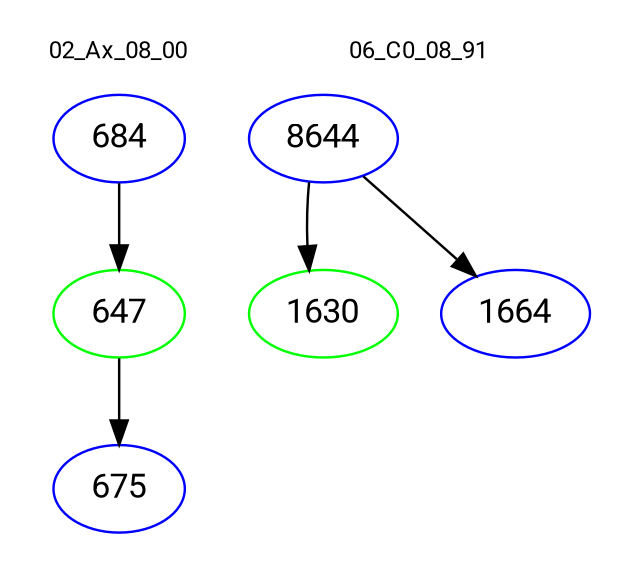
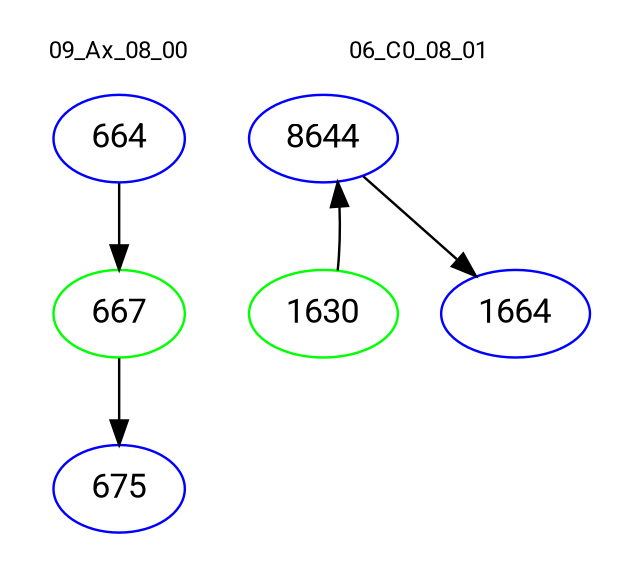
(119, 52) -> (119, 52)
(420, 52) -> (420, 52)
(119, 139) -> (119, 139)
(307, 214) -> (340, 239)
(119, 314) -> (119, 314)
